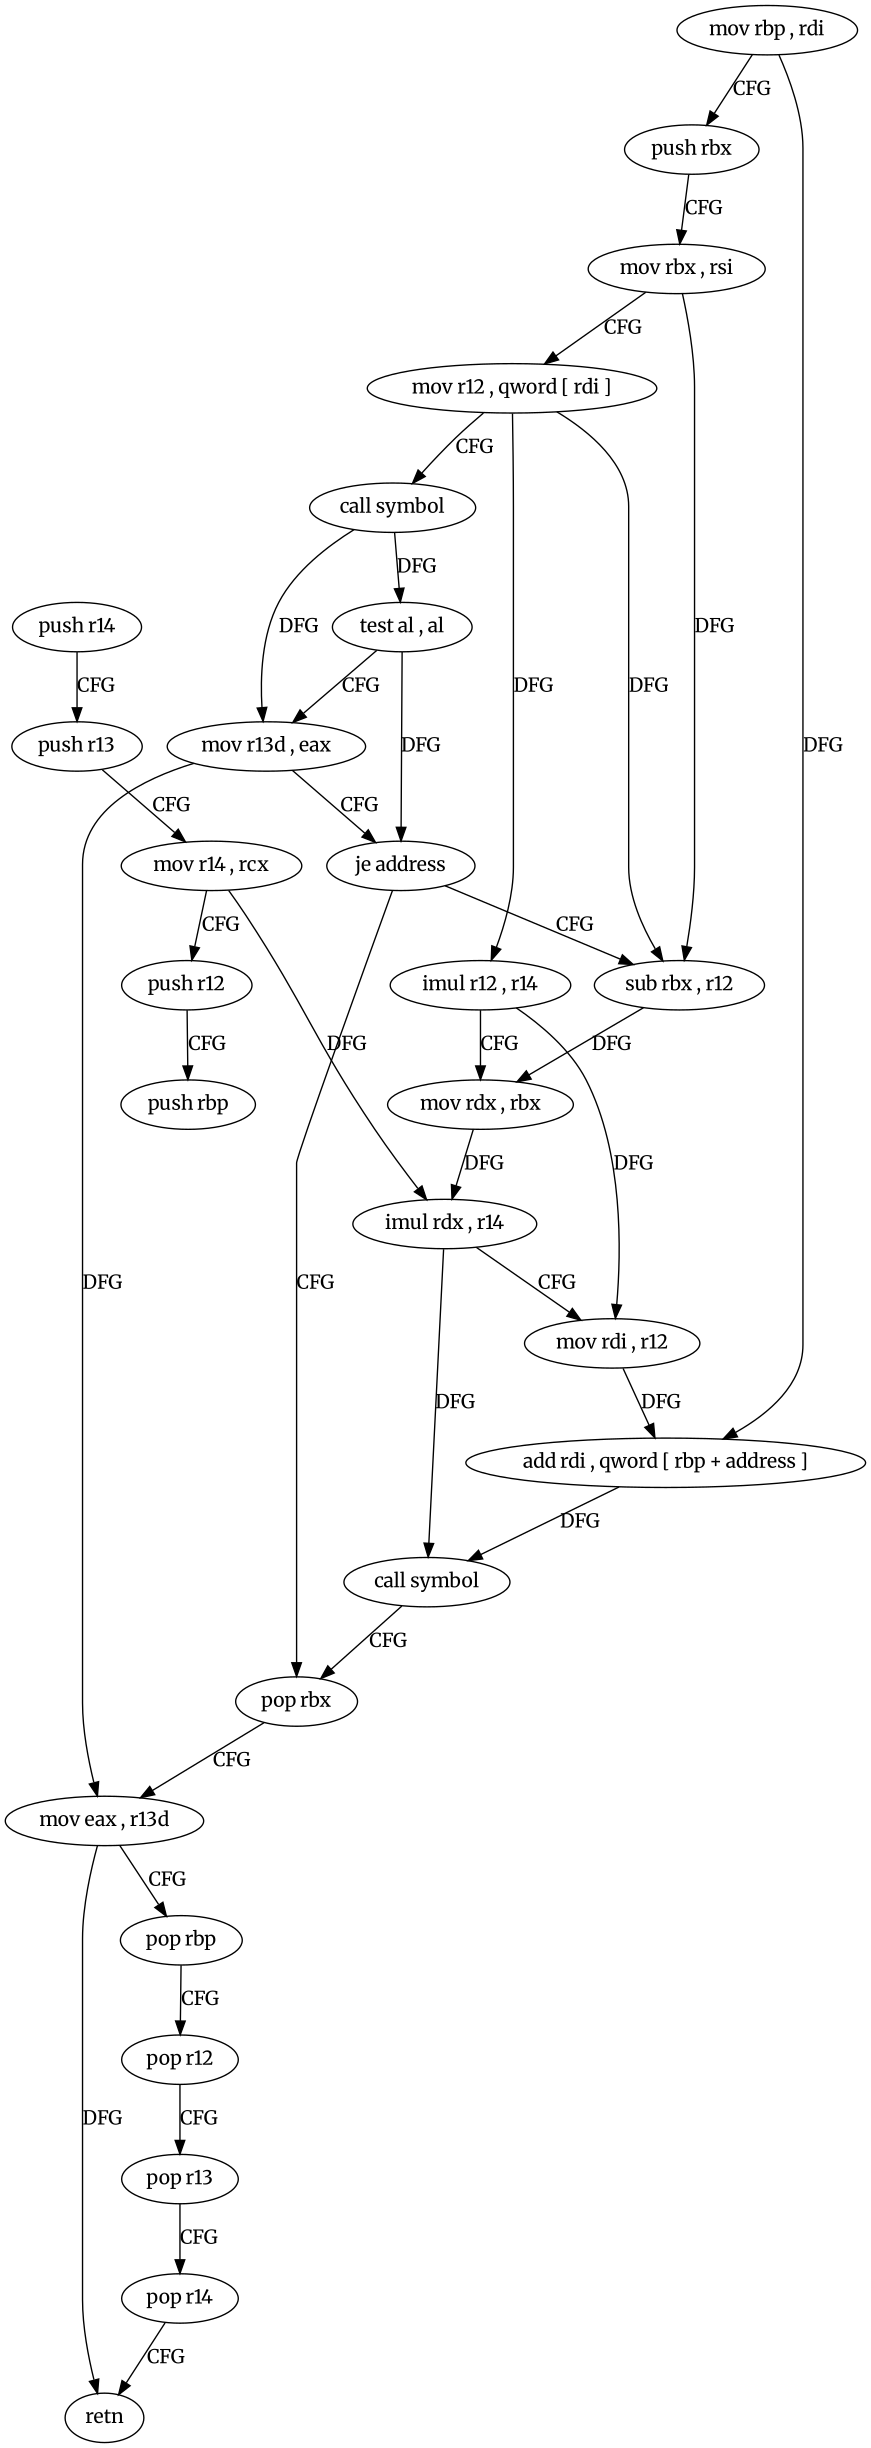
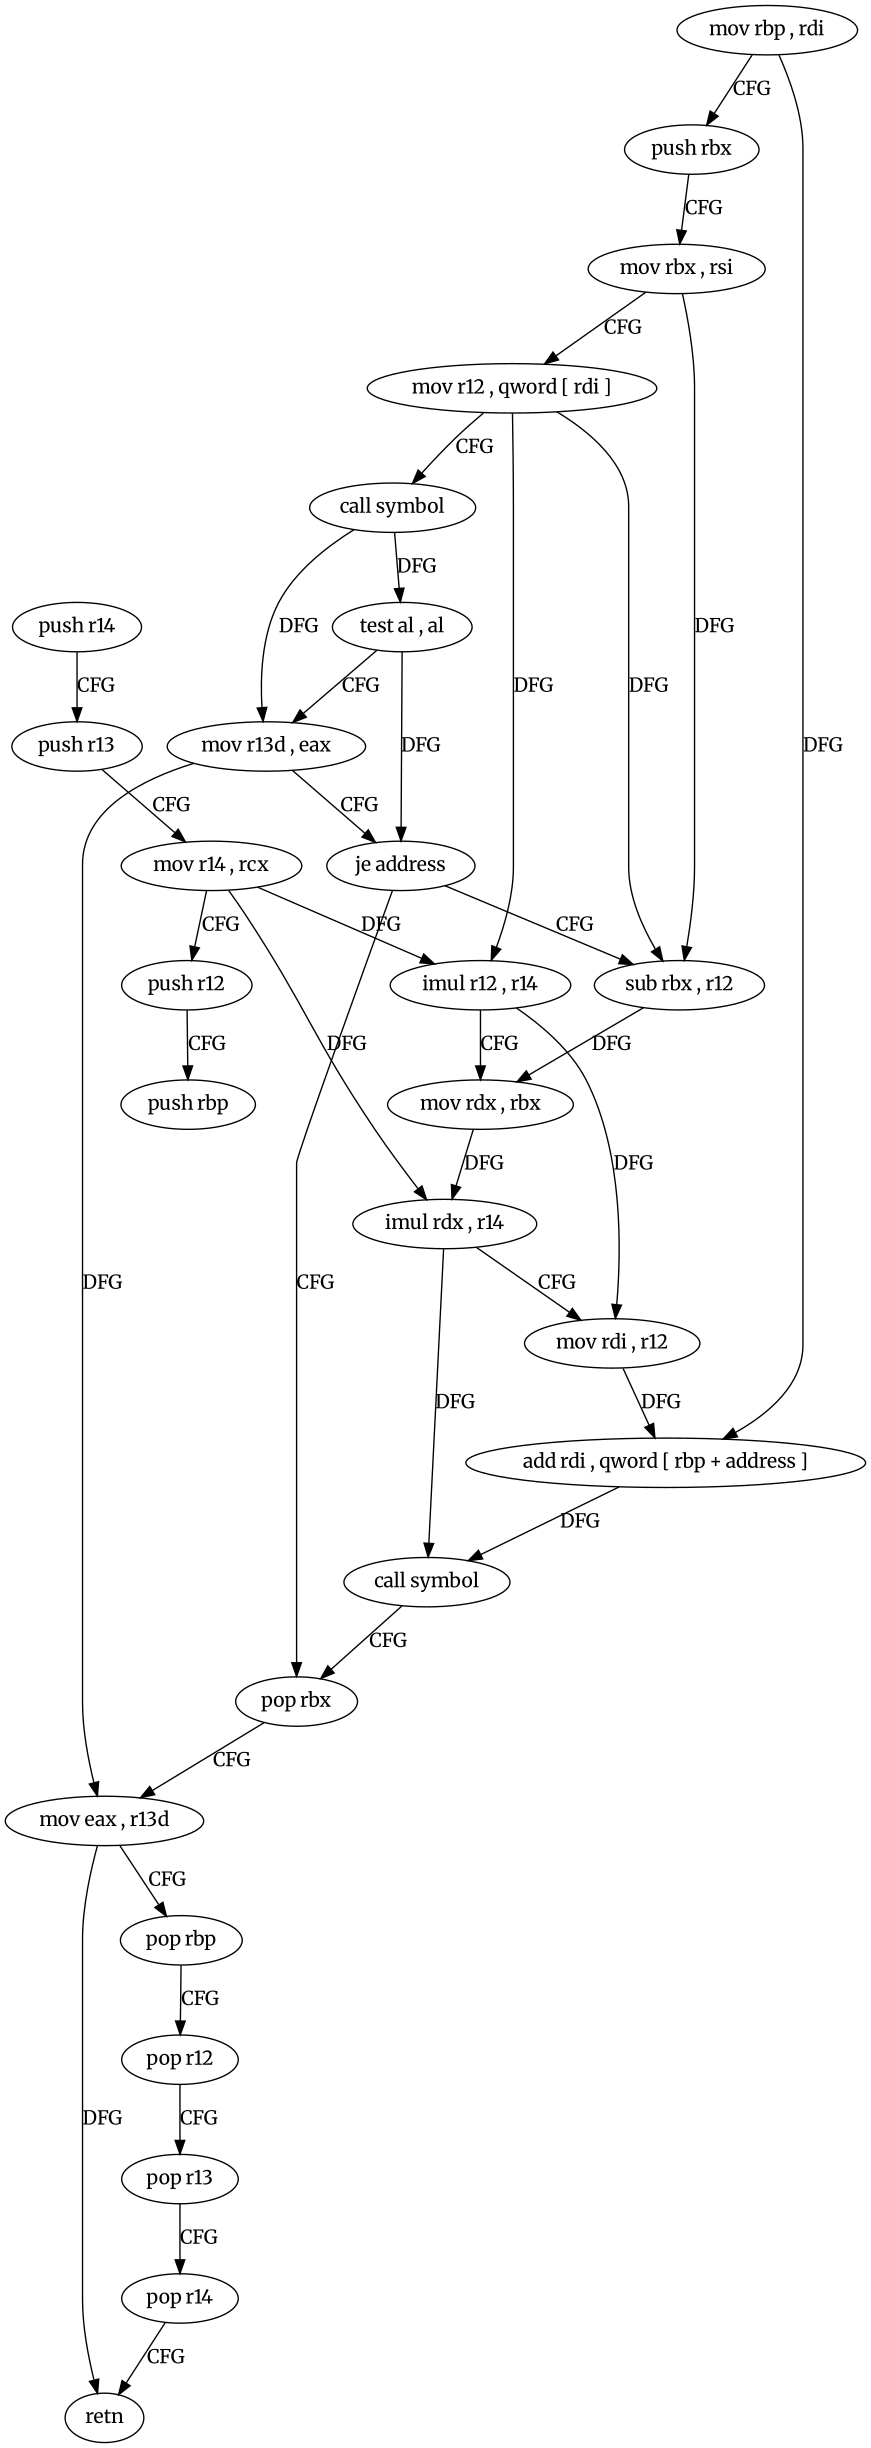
none -> (340, 923)
